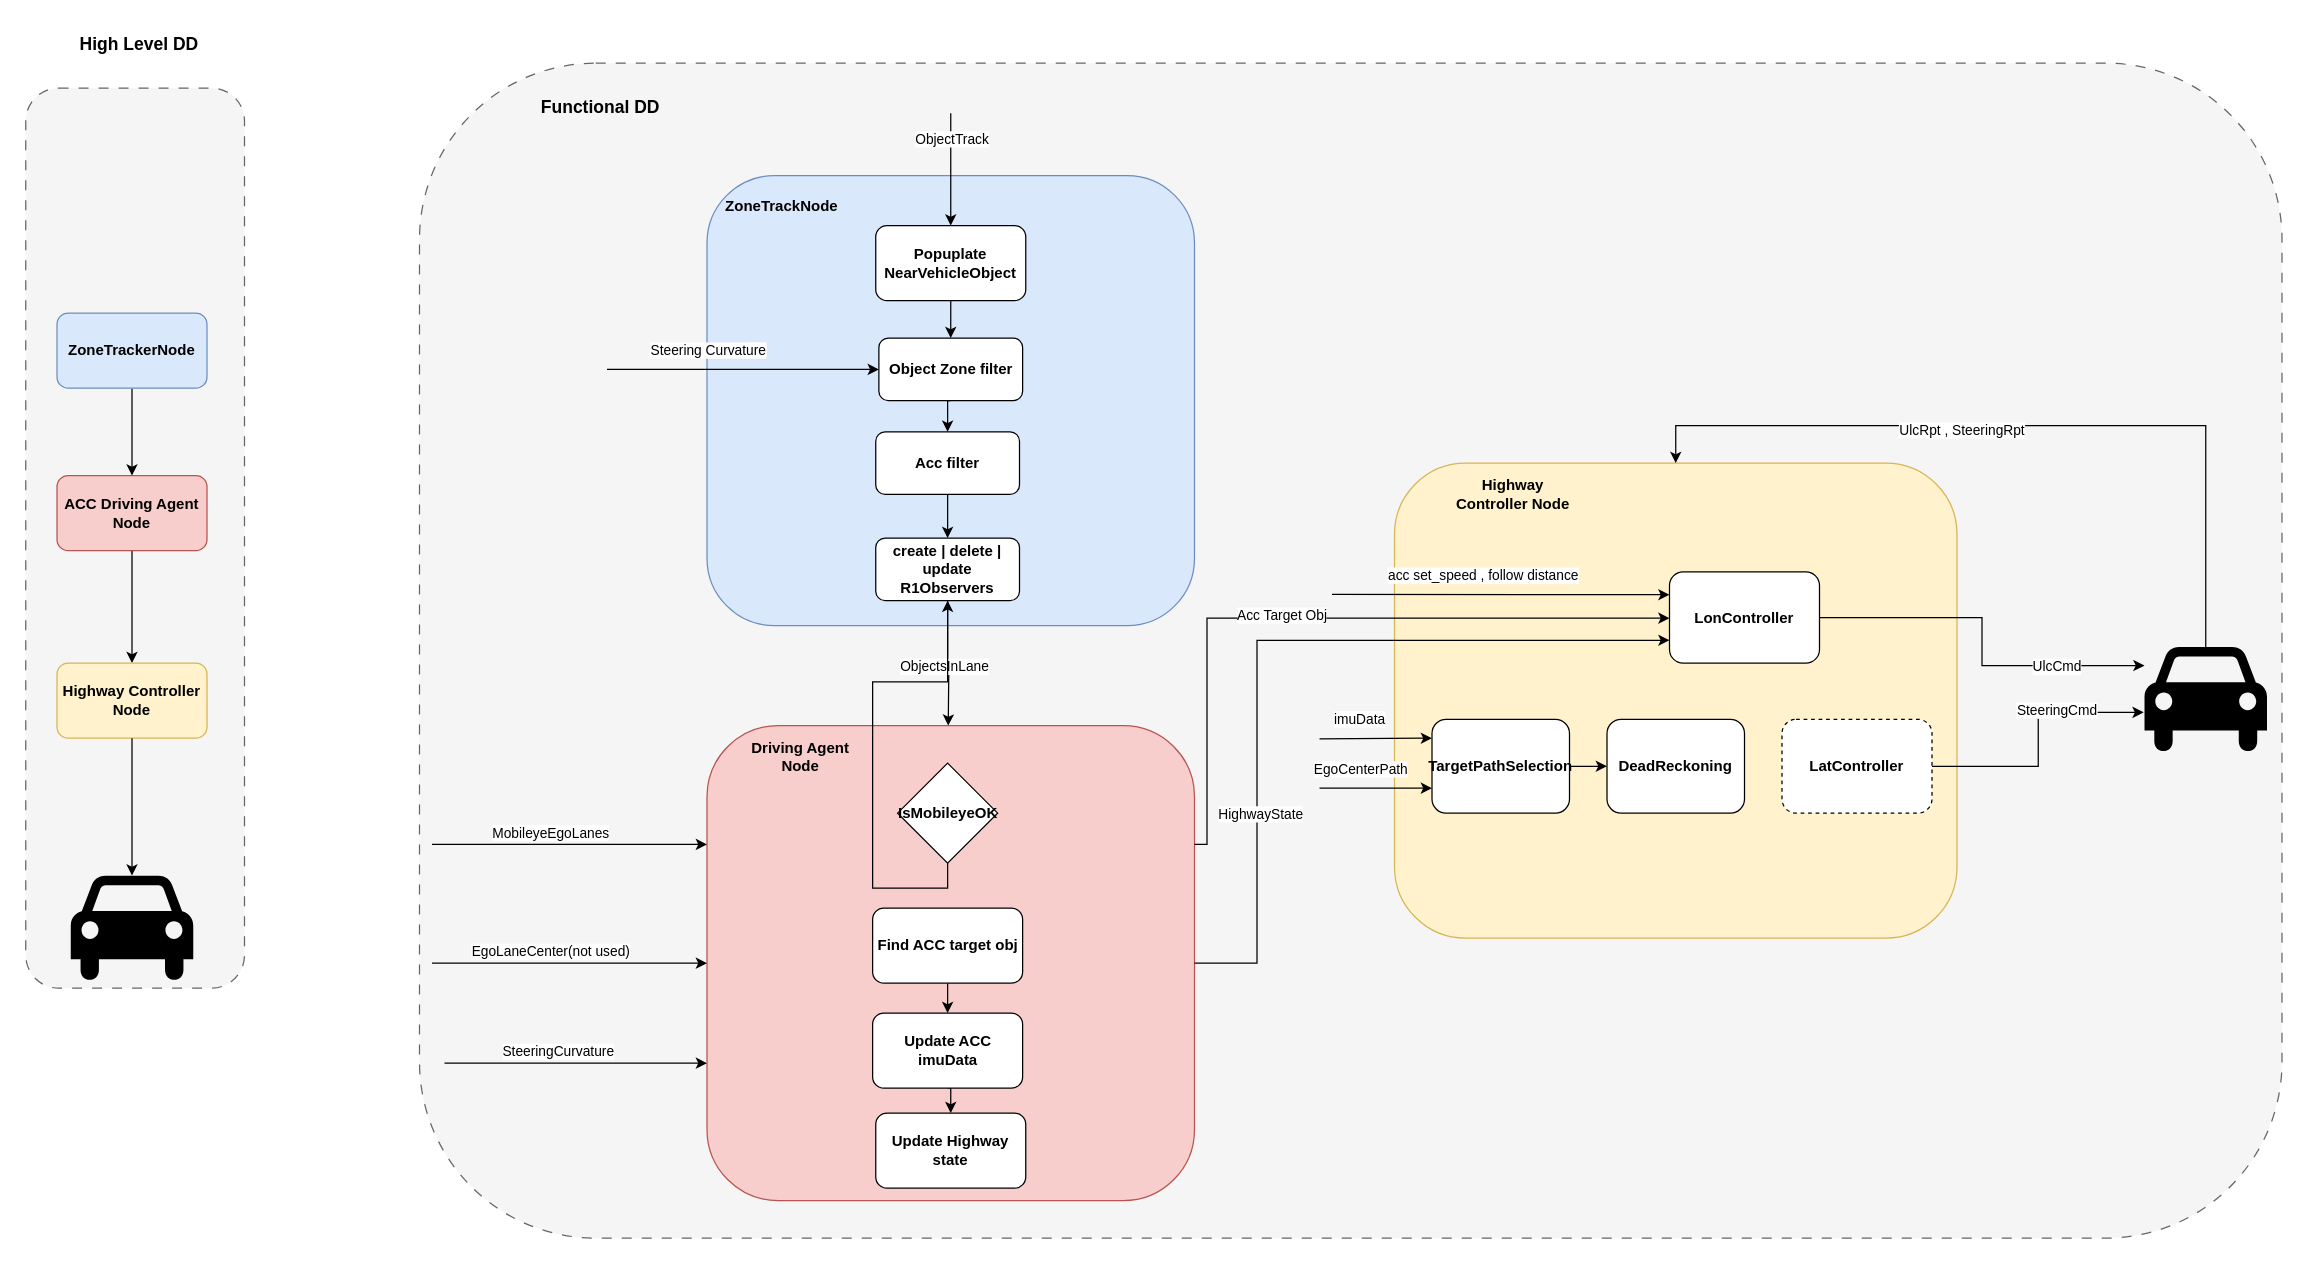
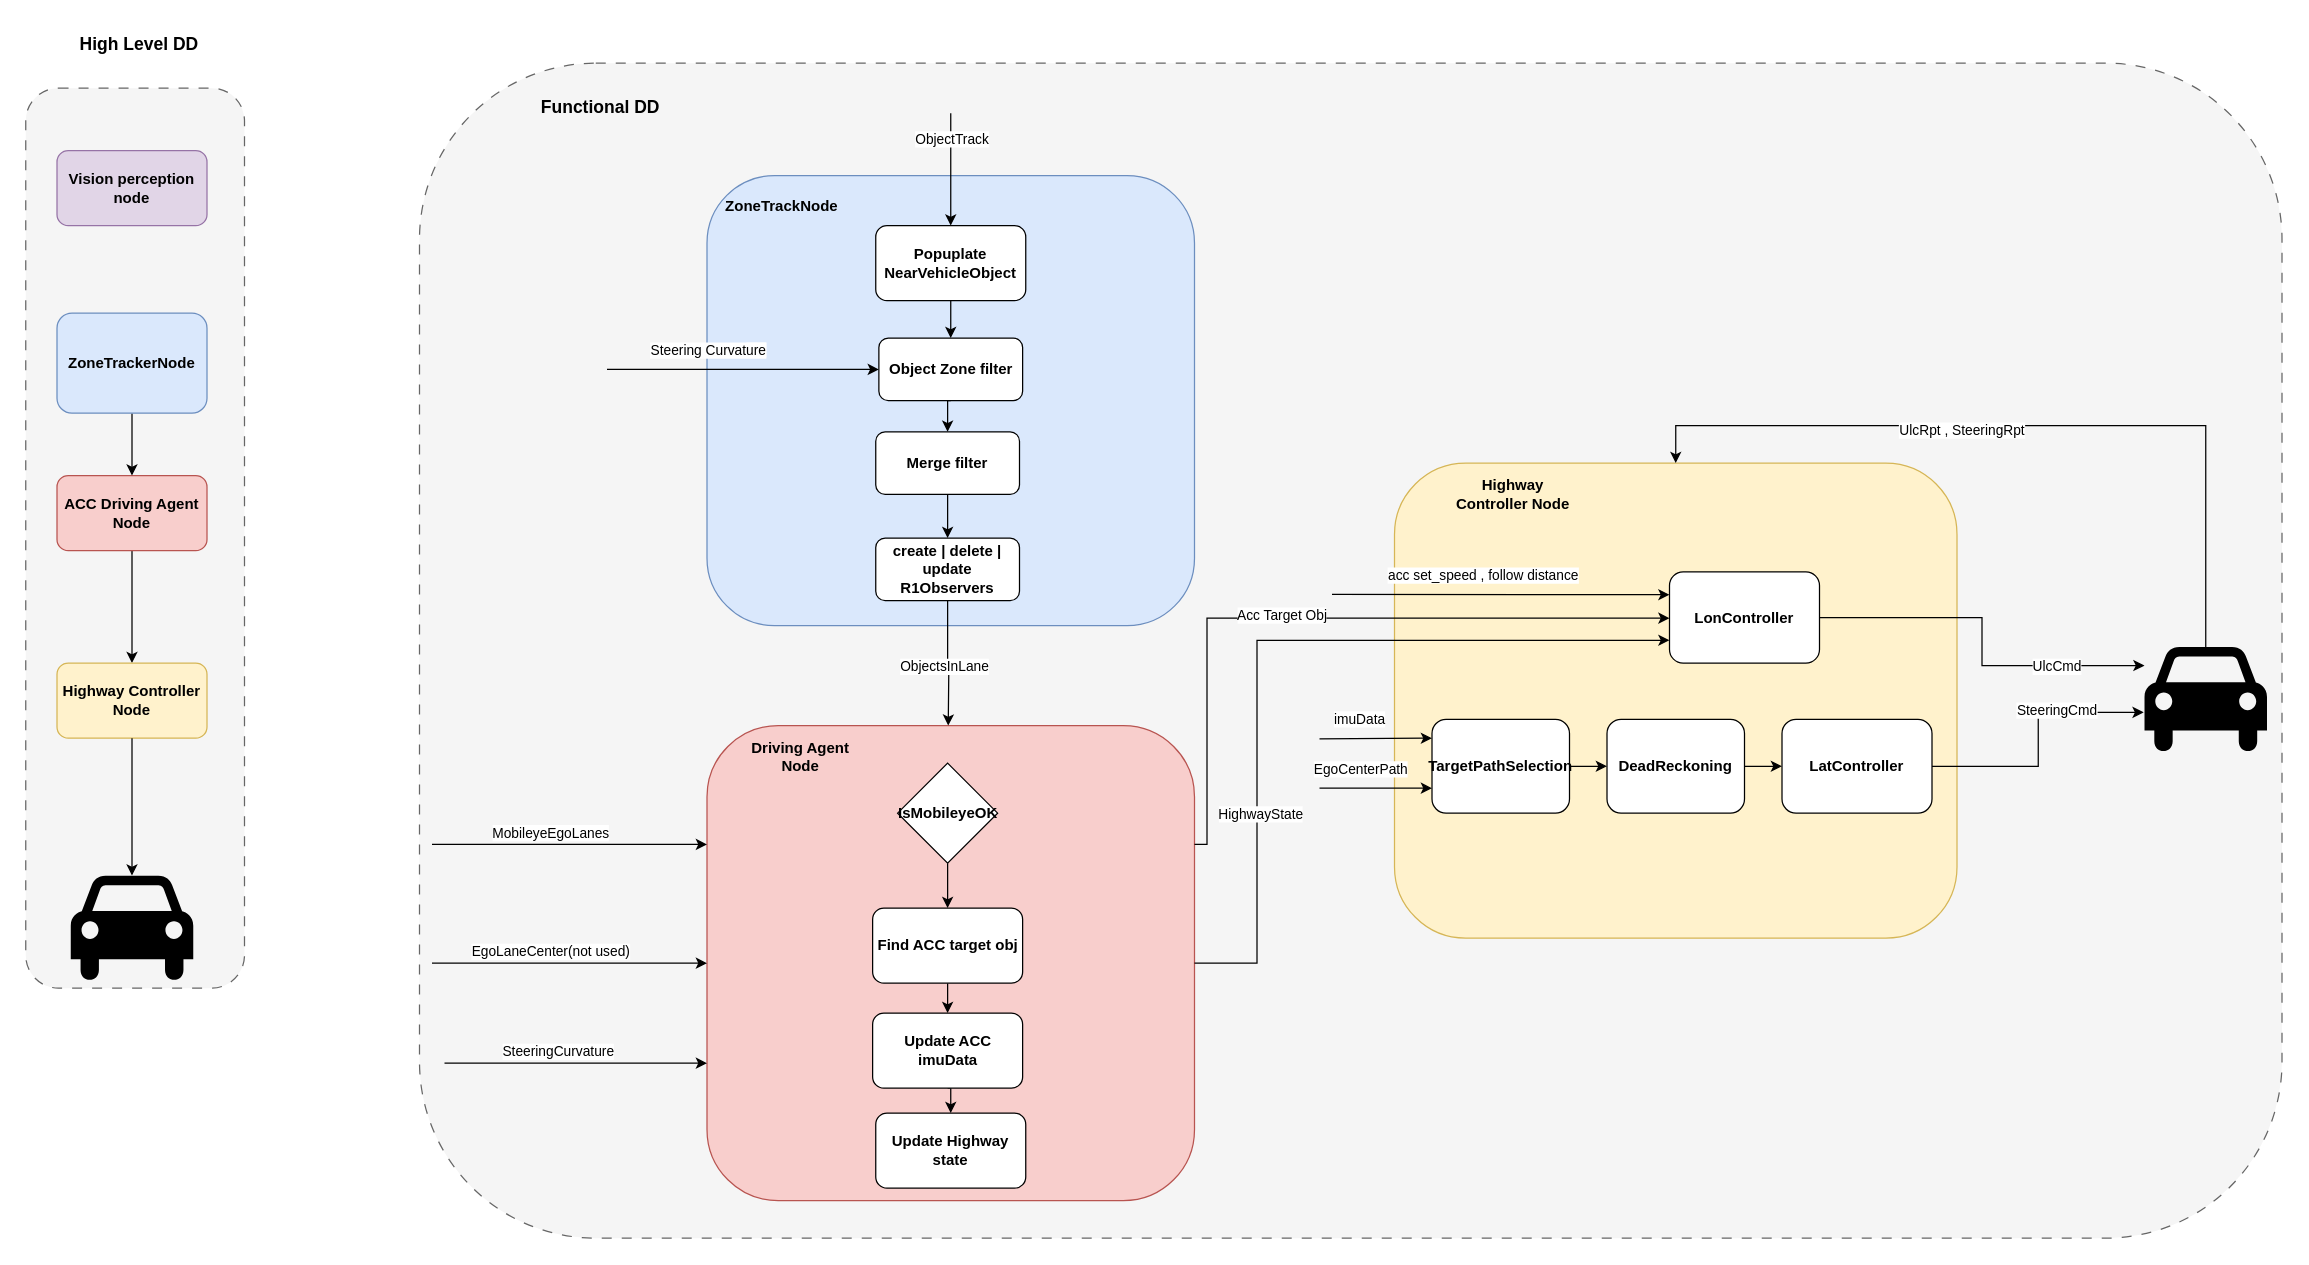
none -> (132, 188)
(132, 351) -> (132, 363)
(948, 463) -> (948, 463)
none -> (1767, 766)
(1857, 766) -> (1857, 766)
(873, 787) -> (948, 893)
